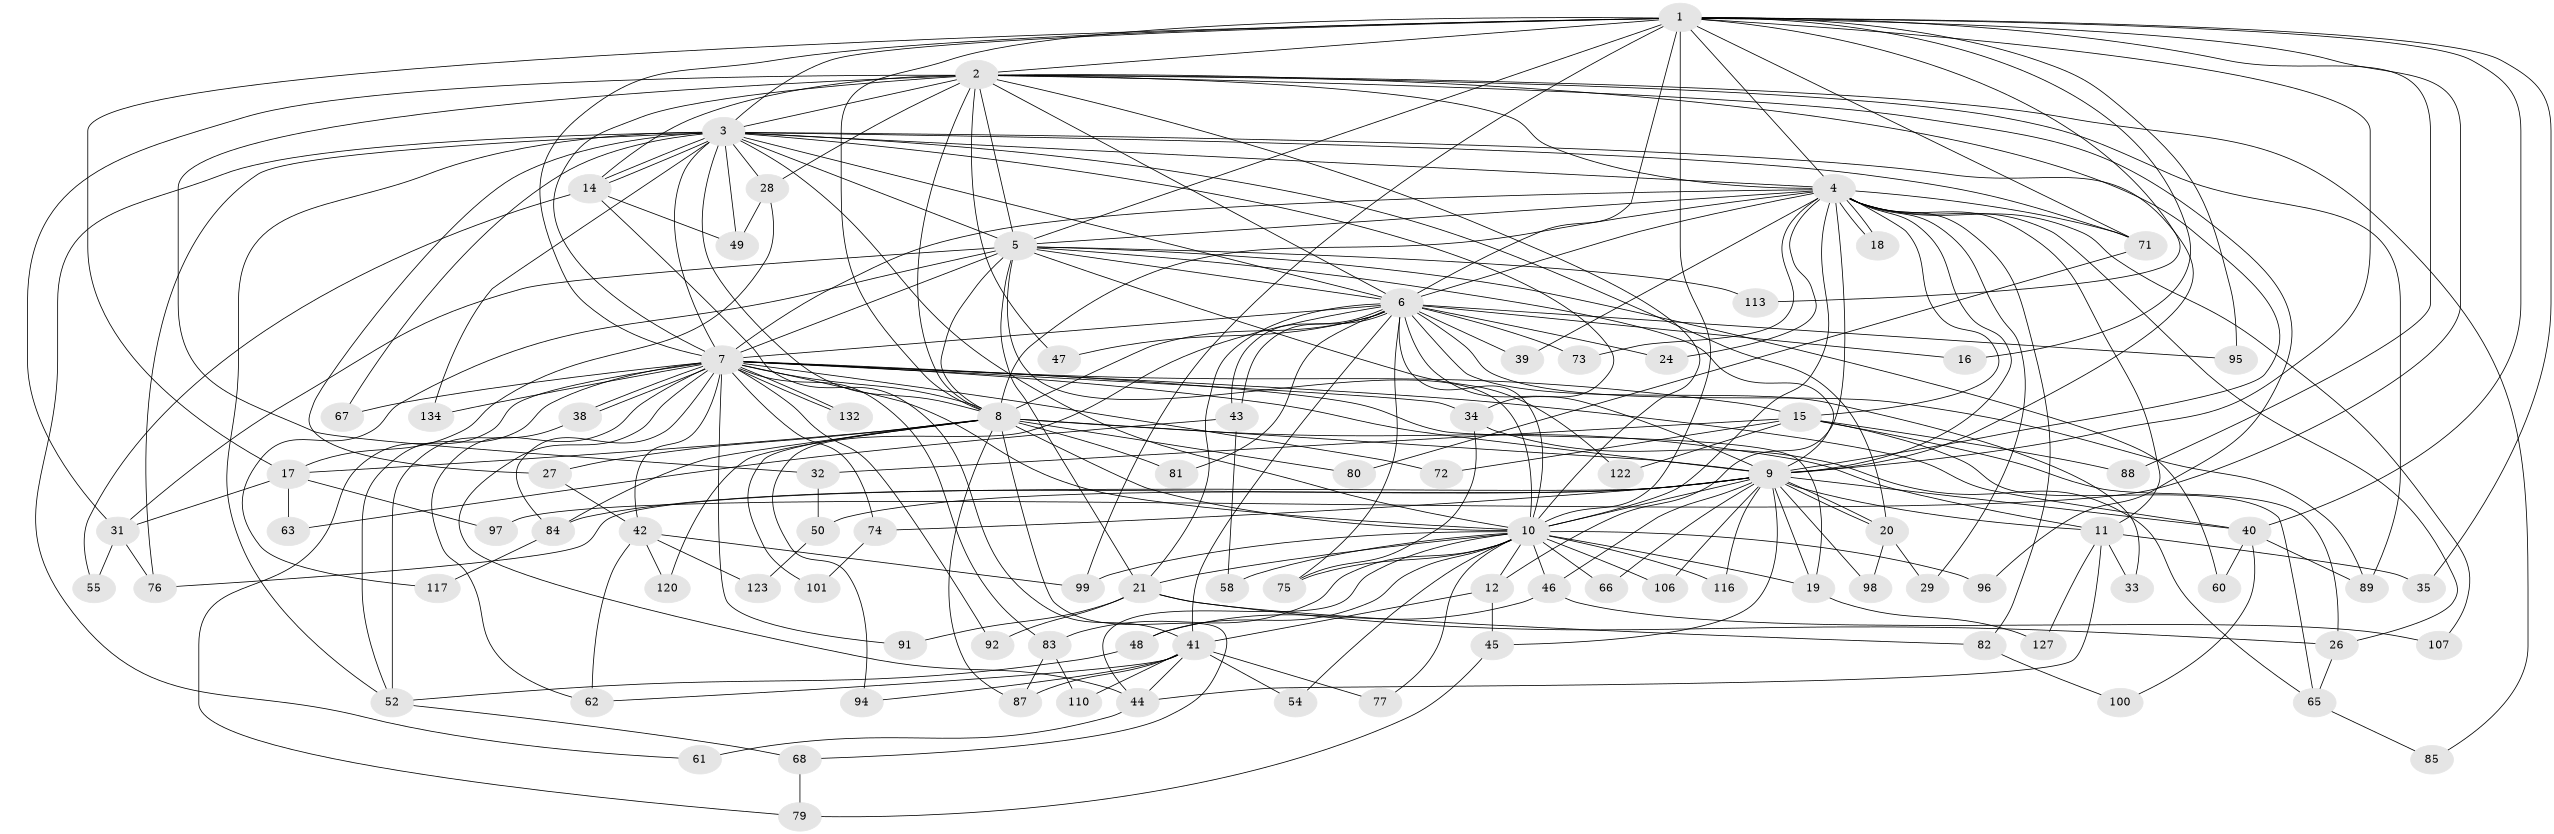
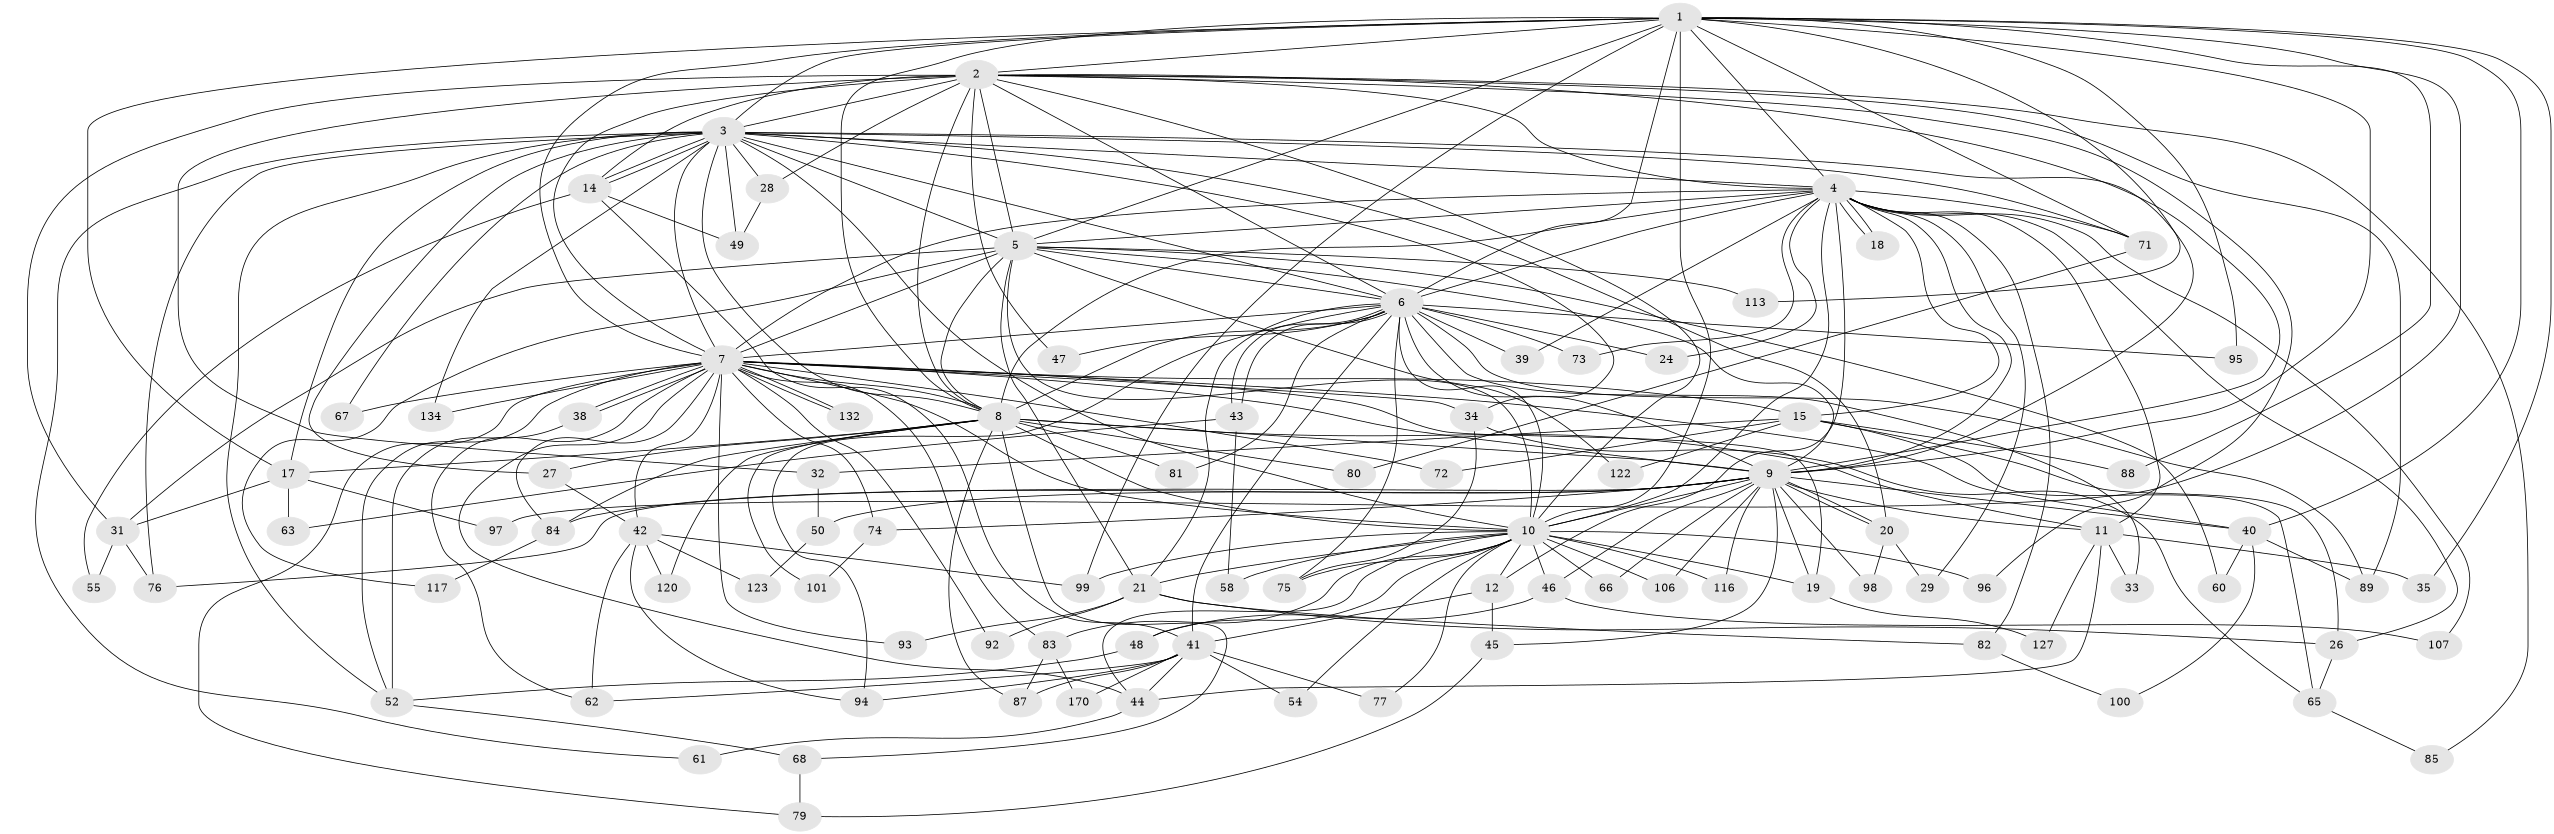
(1965, 360) -> none
(571, 367) -> (424, 207)
(905, 646) -> (905, 646)
none -> (702, 659)
(1079, 703) -> (1079, 703)
